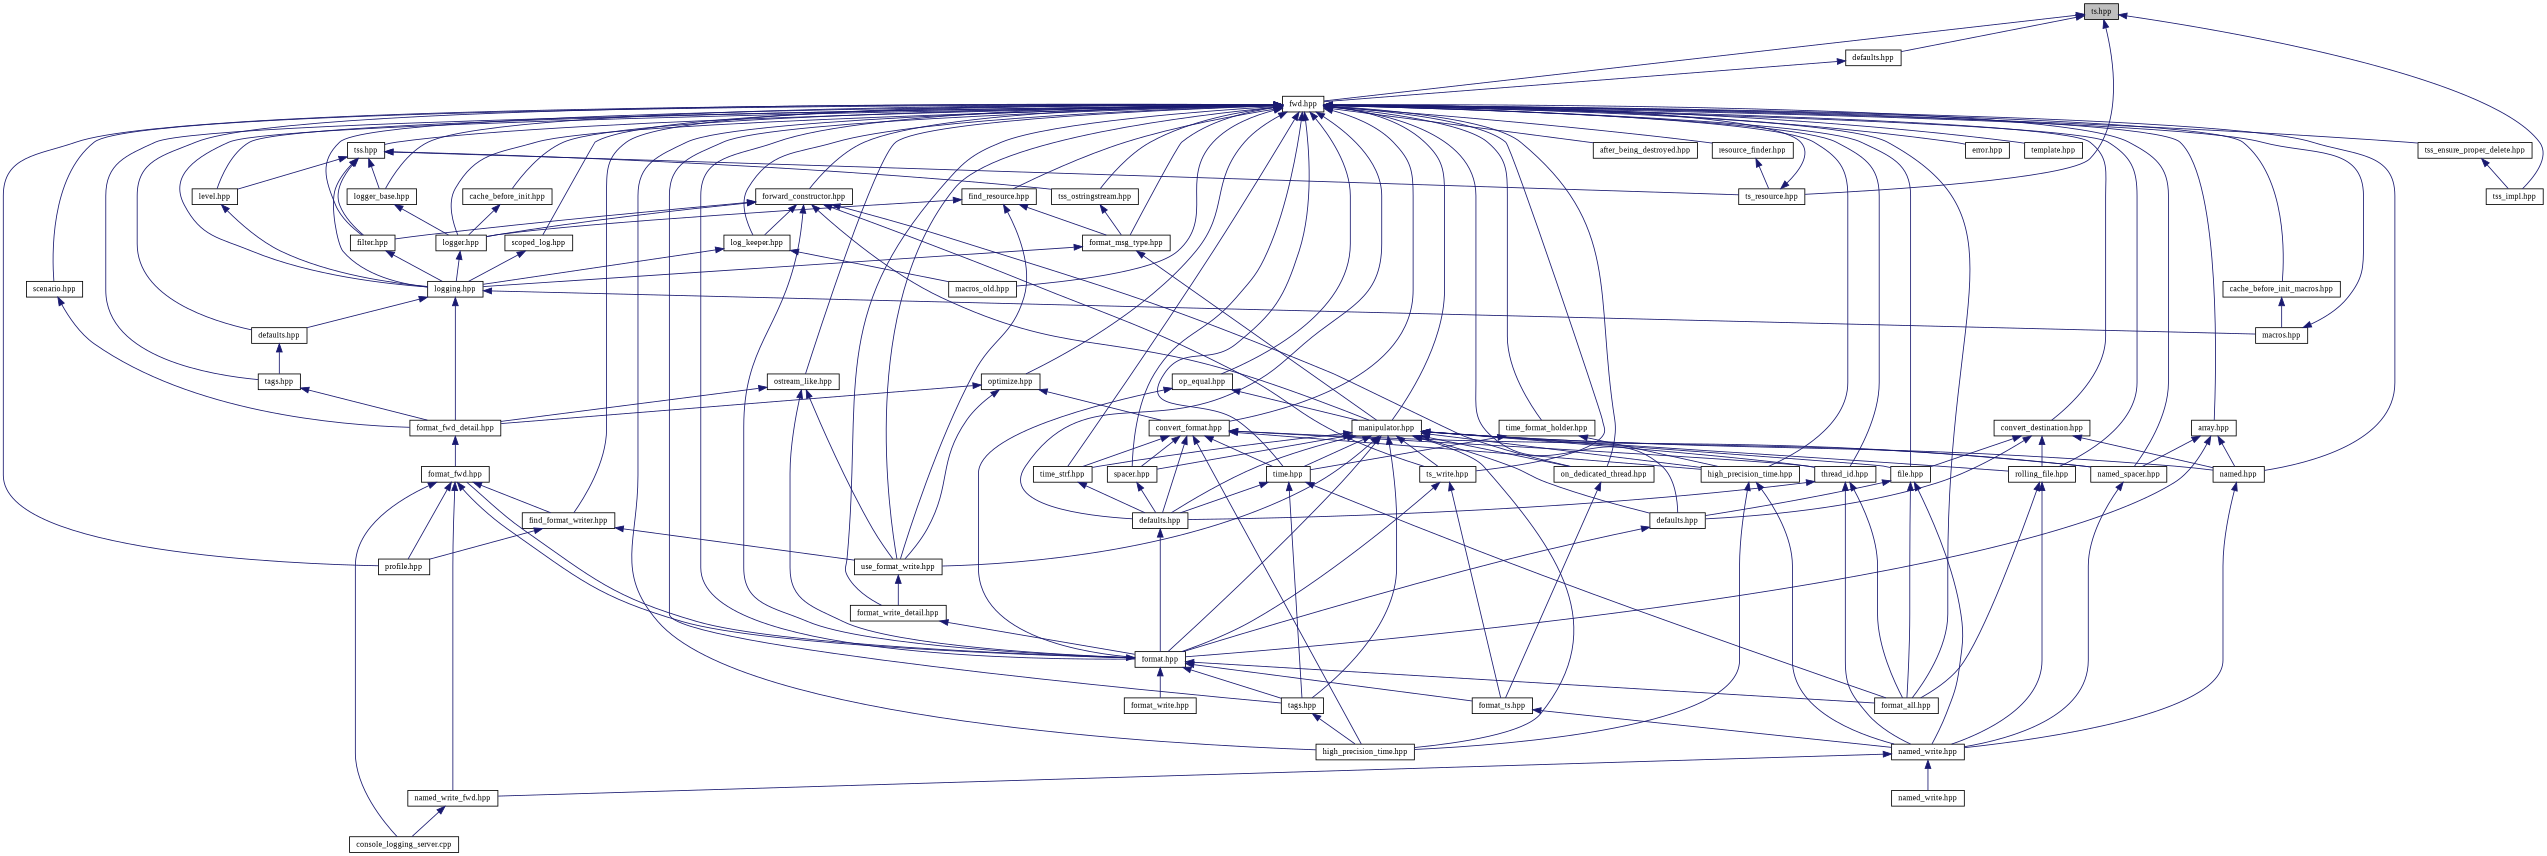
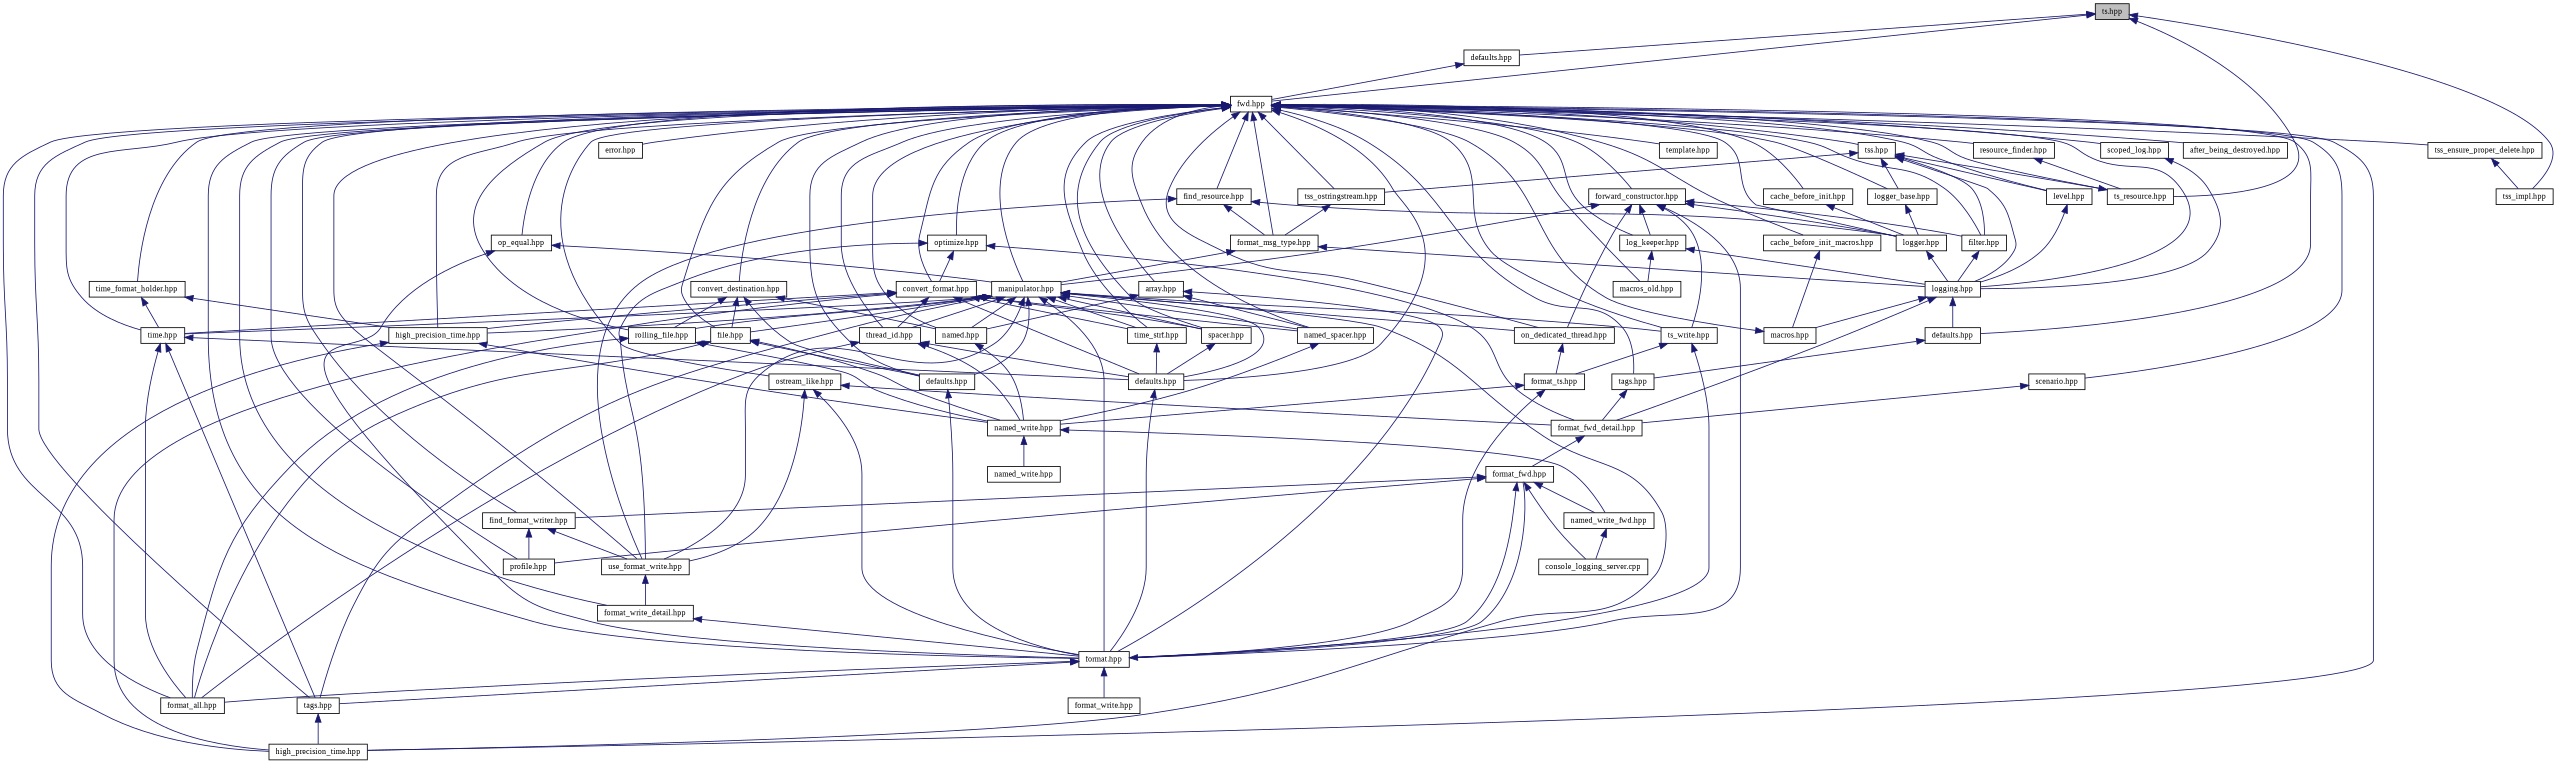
(1340, 684) -> (1408, 623)
